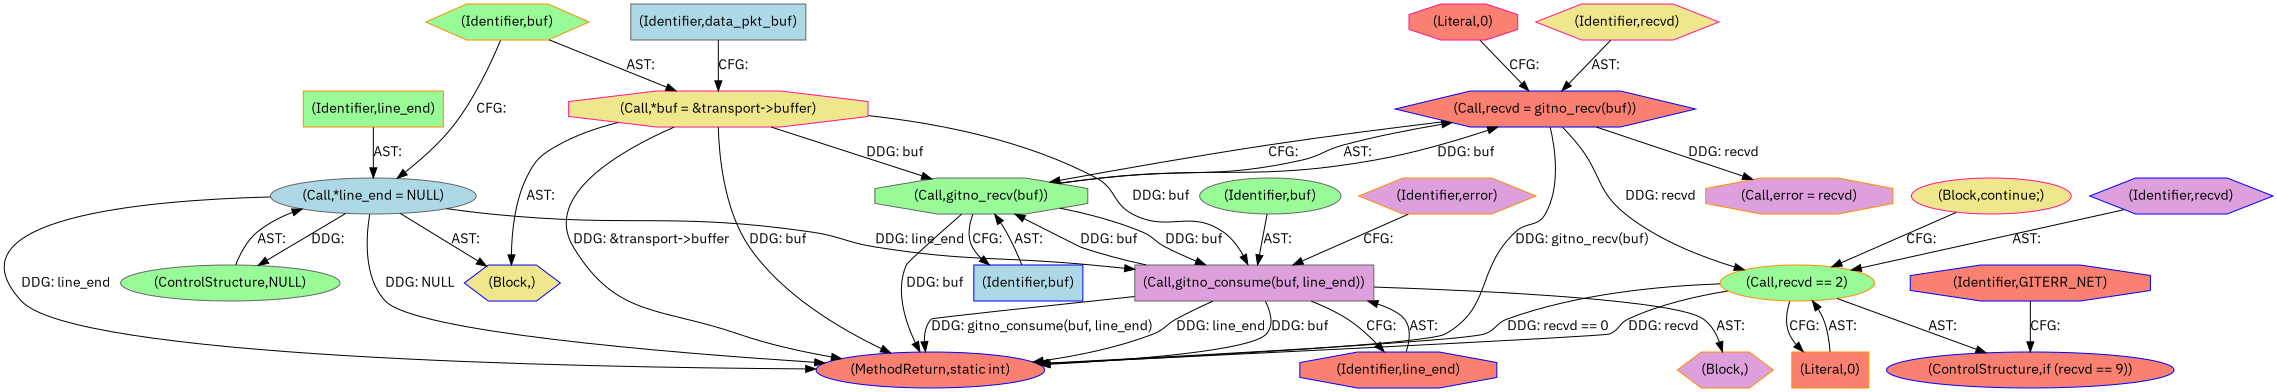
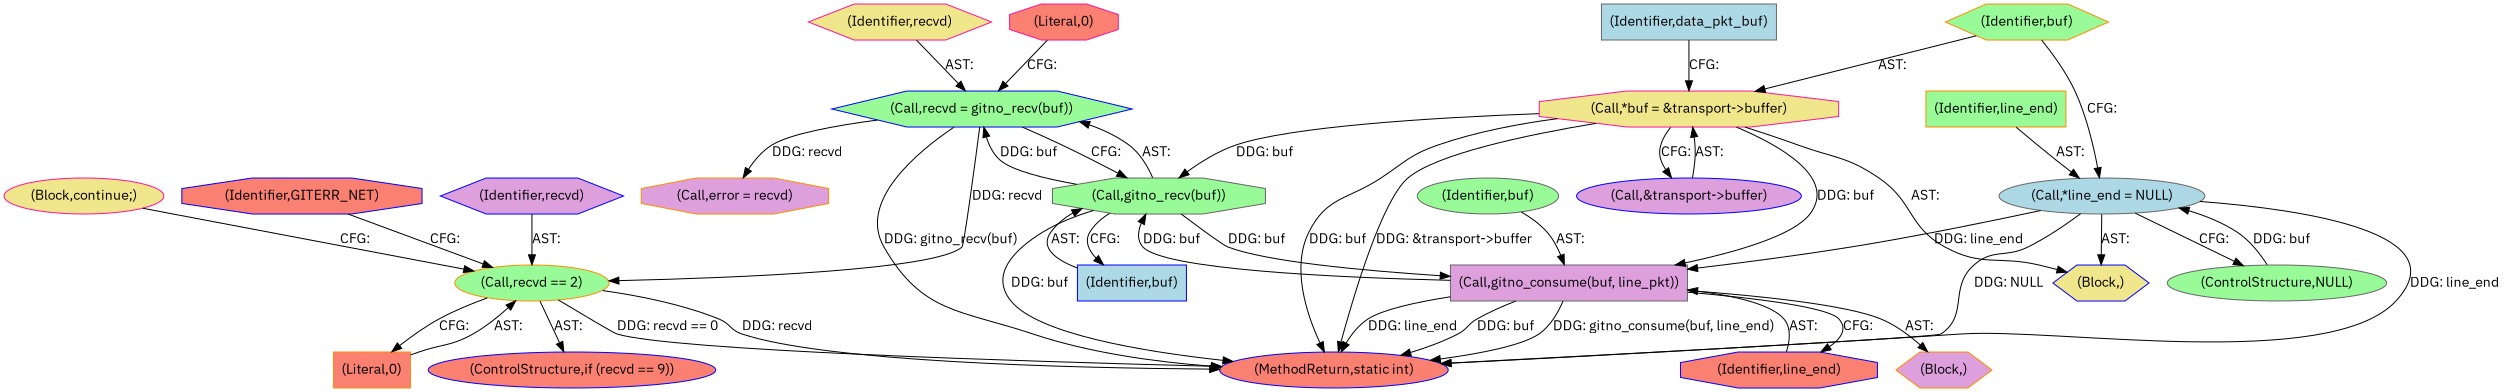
(1545, 109) -> (982, 109)
(1447, 196) -> none
none -> (1689, 196)
(273, 240) -> (2282, 240)
(330, 240) -> (2216, 240)
(1254, 283) -> (1569, 283)
(2030, 321) -> (416, 239)
